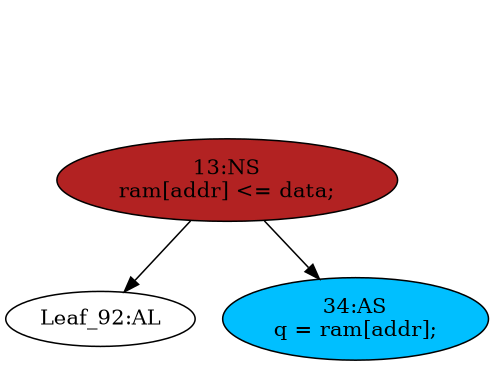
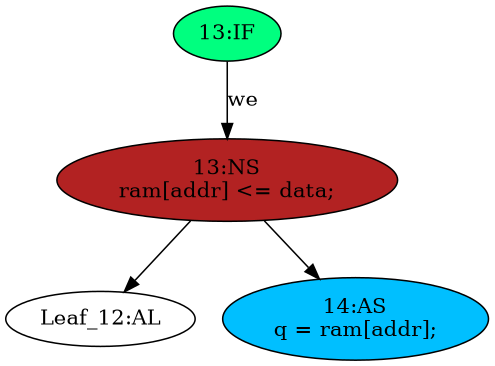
none -> (227, 34)
(100, 319) -> (100, 319)
(356, 319) -> (356, 319)
